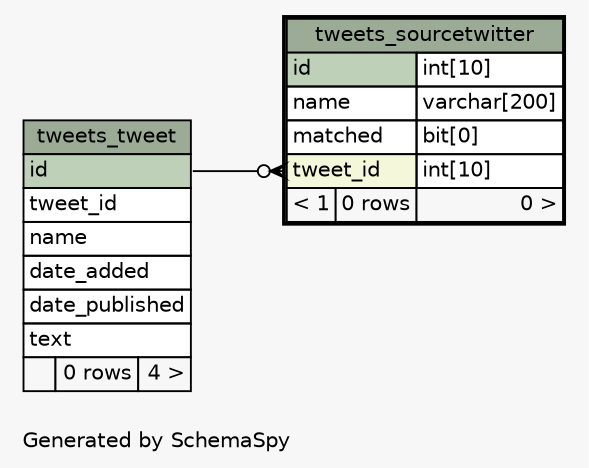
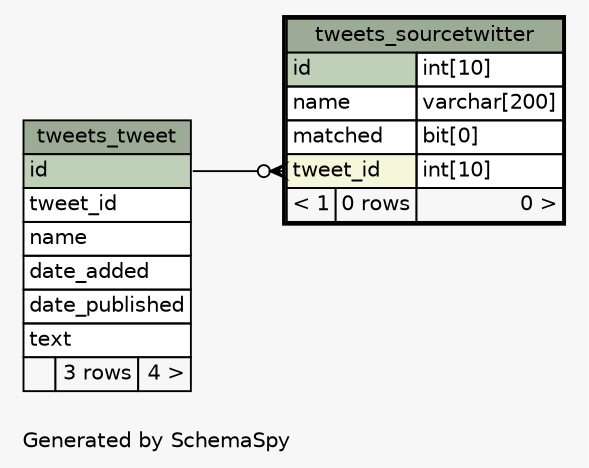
(98, 373) -> (98, 373)
